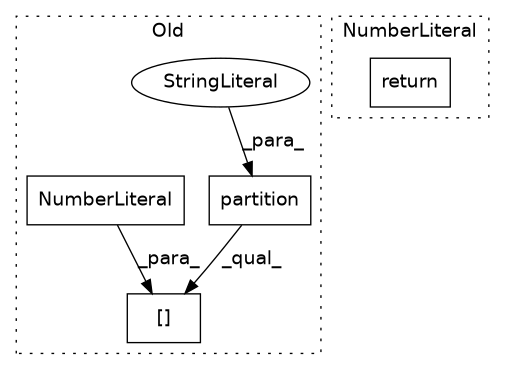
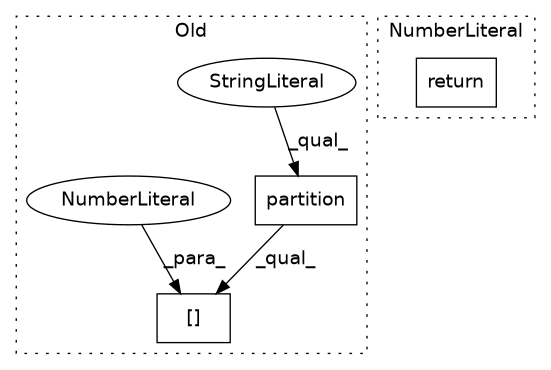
(274, 142) -> (318, 142)
(106, 200) -> (129, 200)
